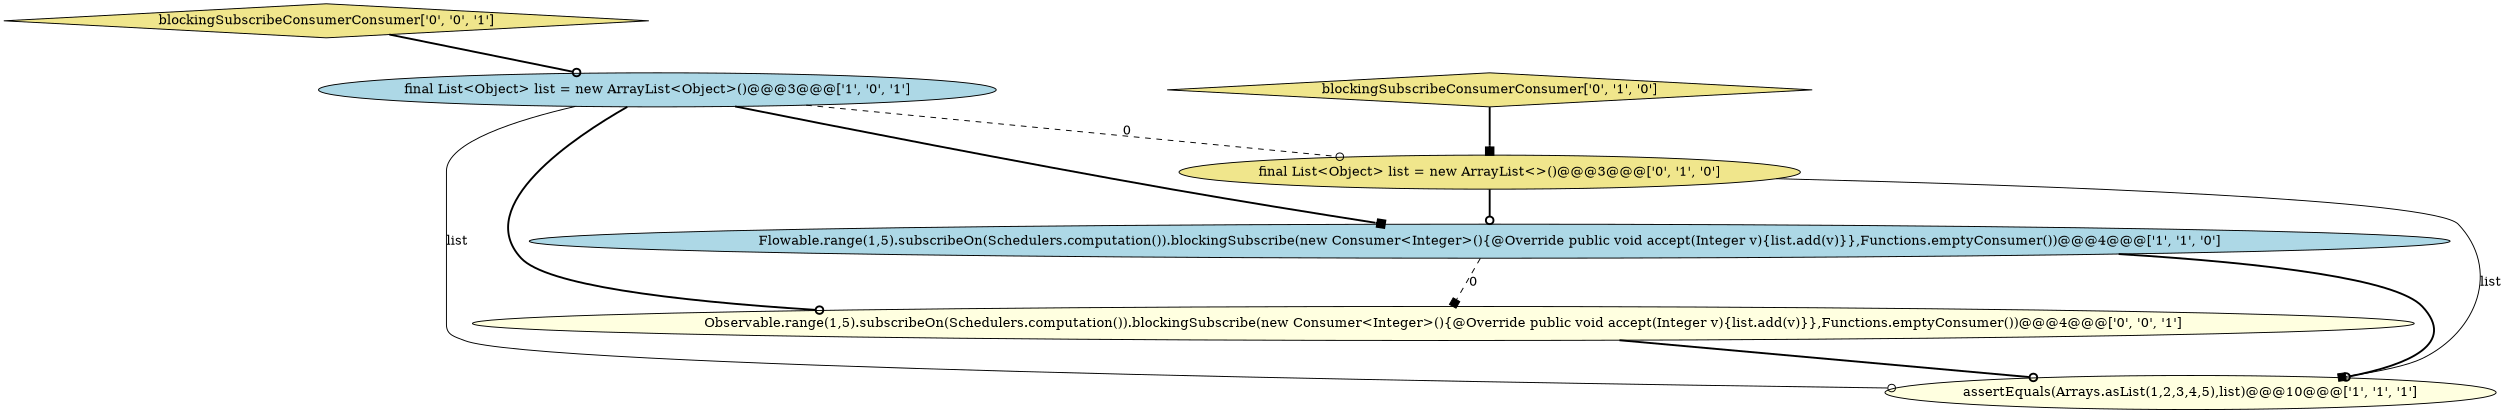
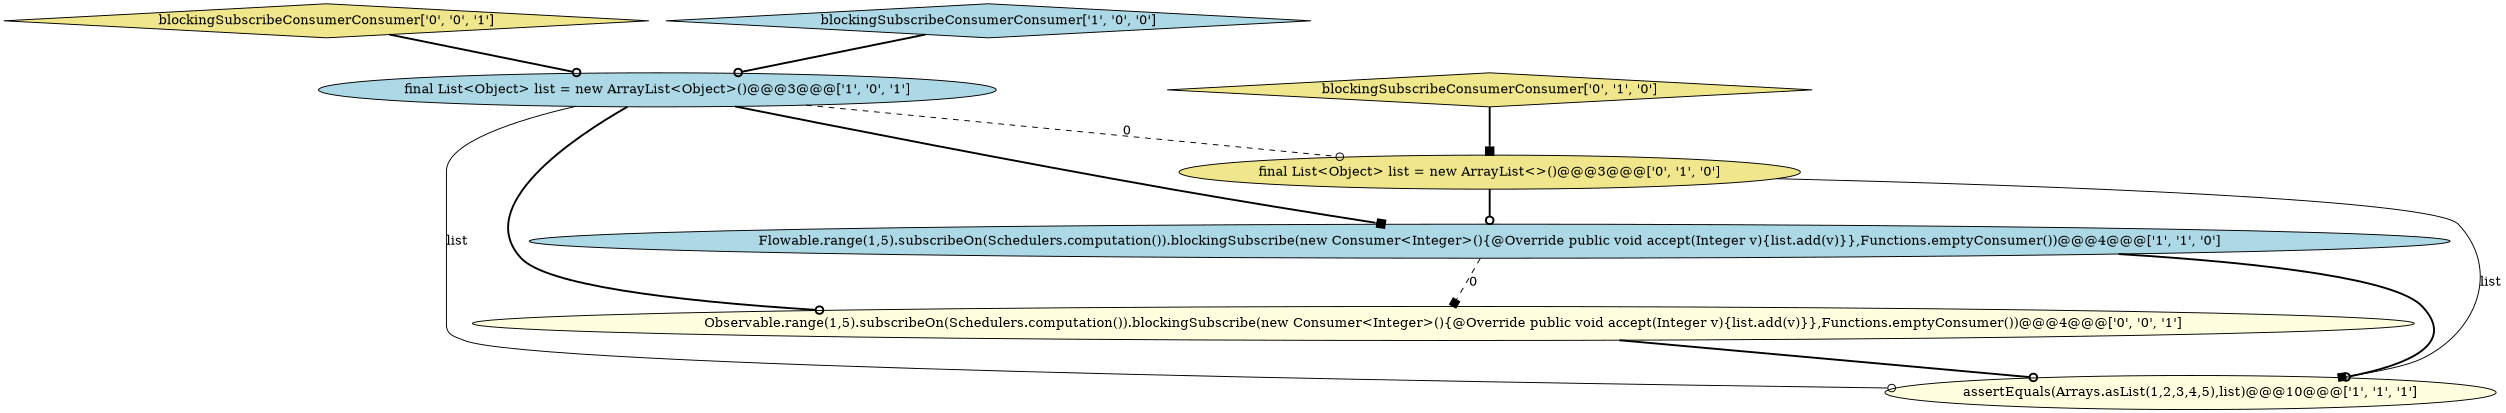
none -> (988, 21)
